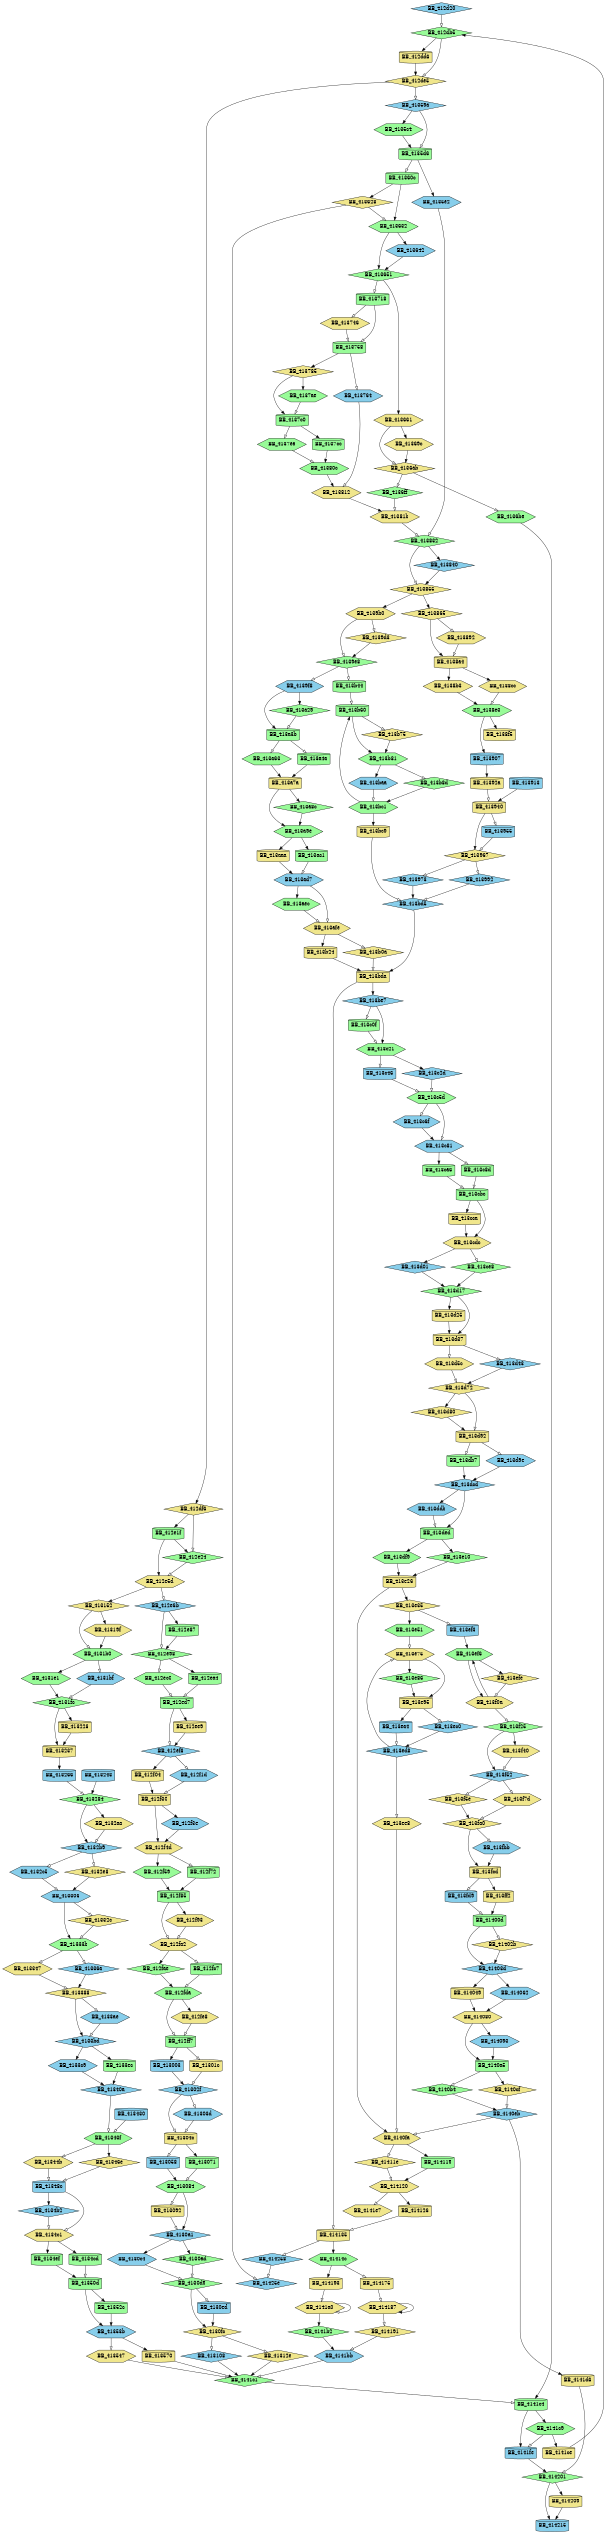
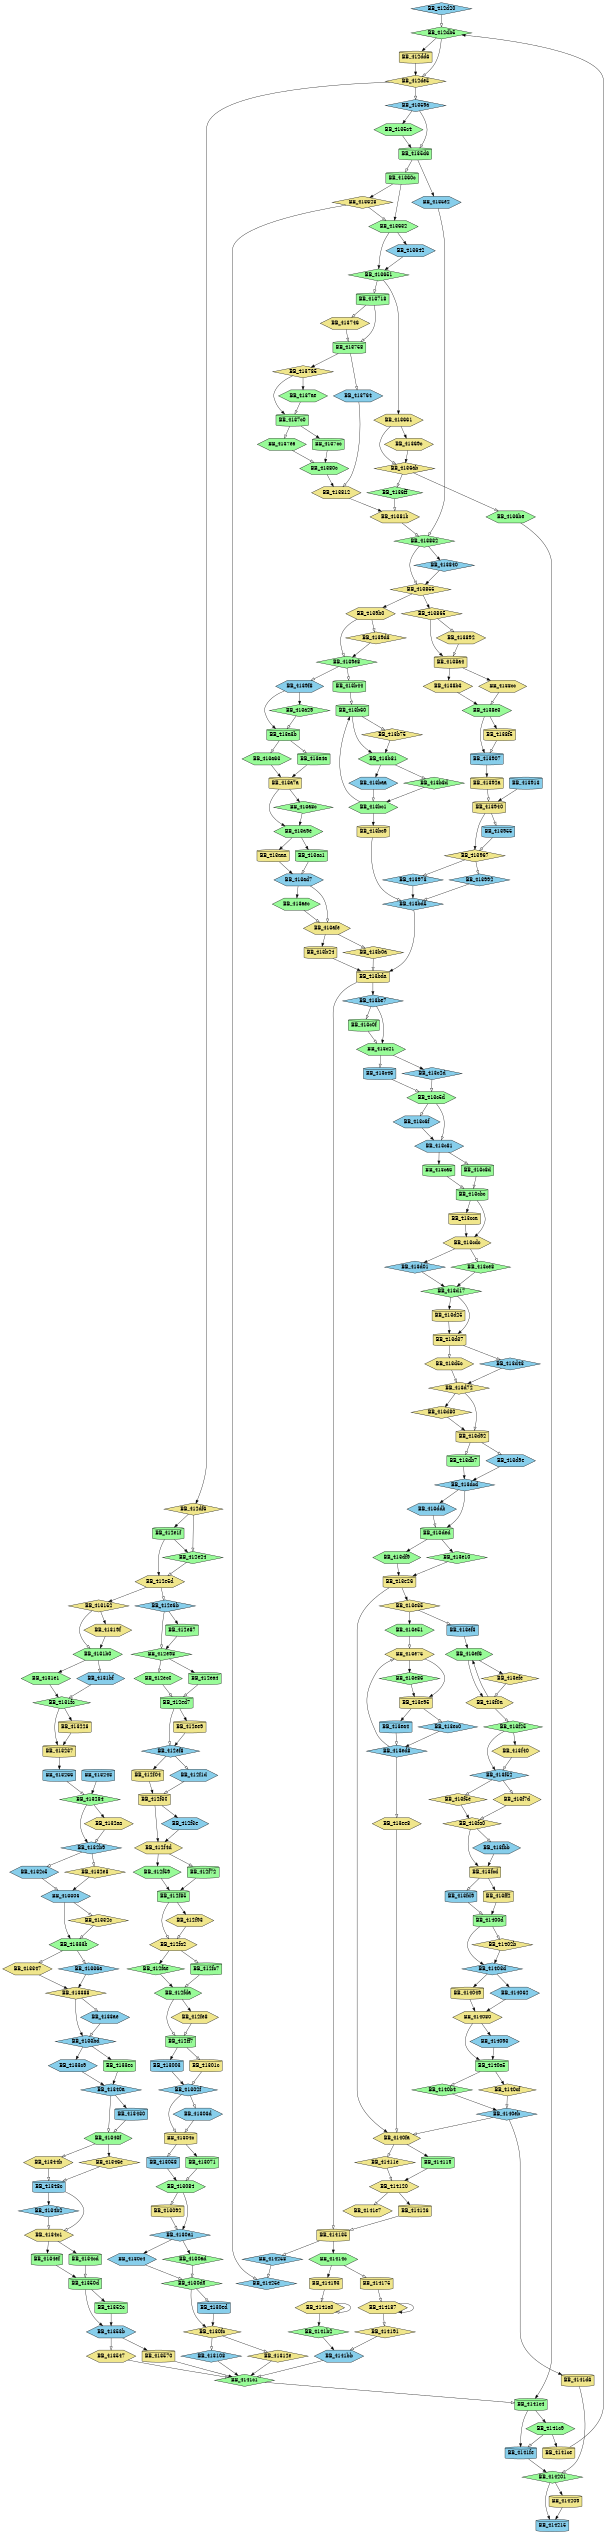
none -> (494, 745)
(52, 1981) -> (52, 1981)
none -> (120, 2100)
